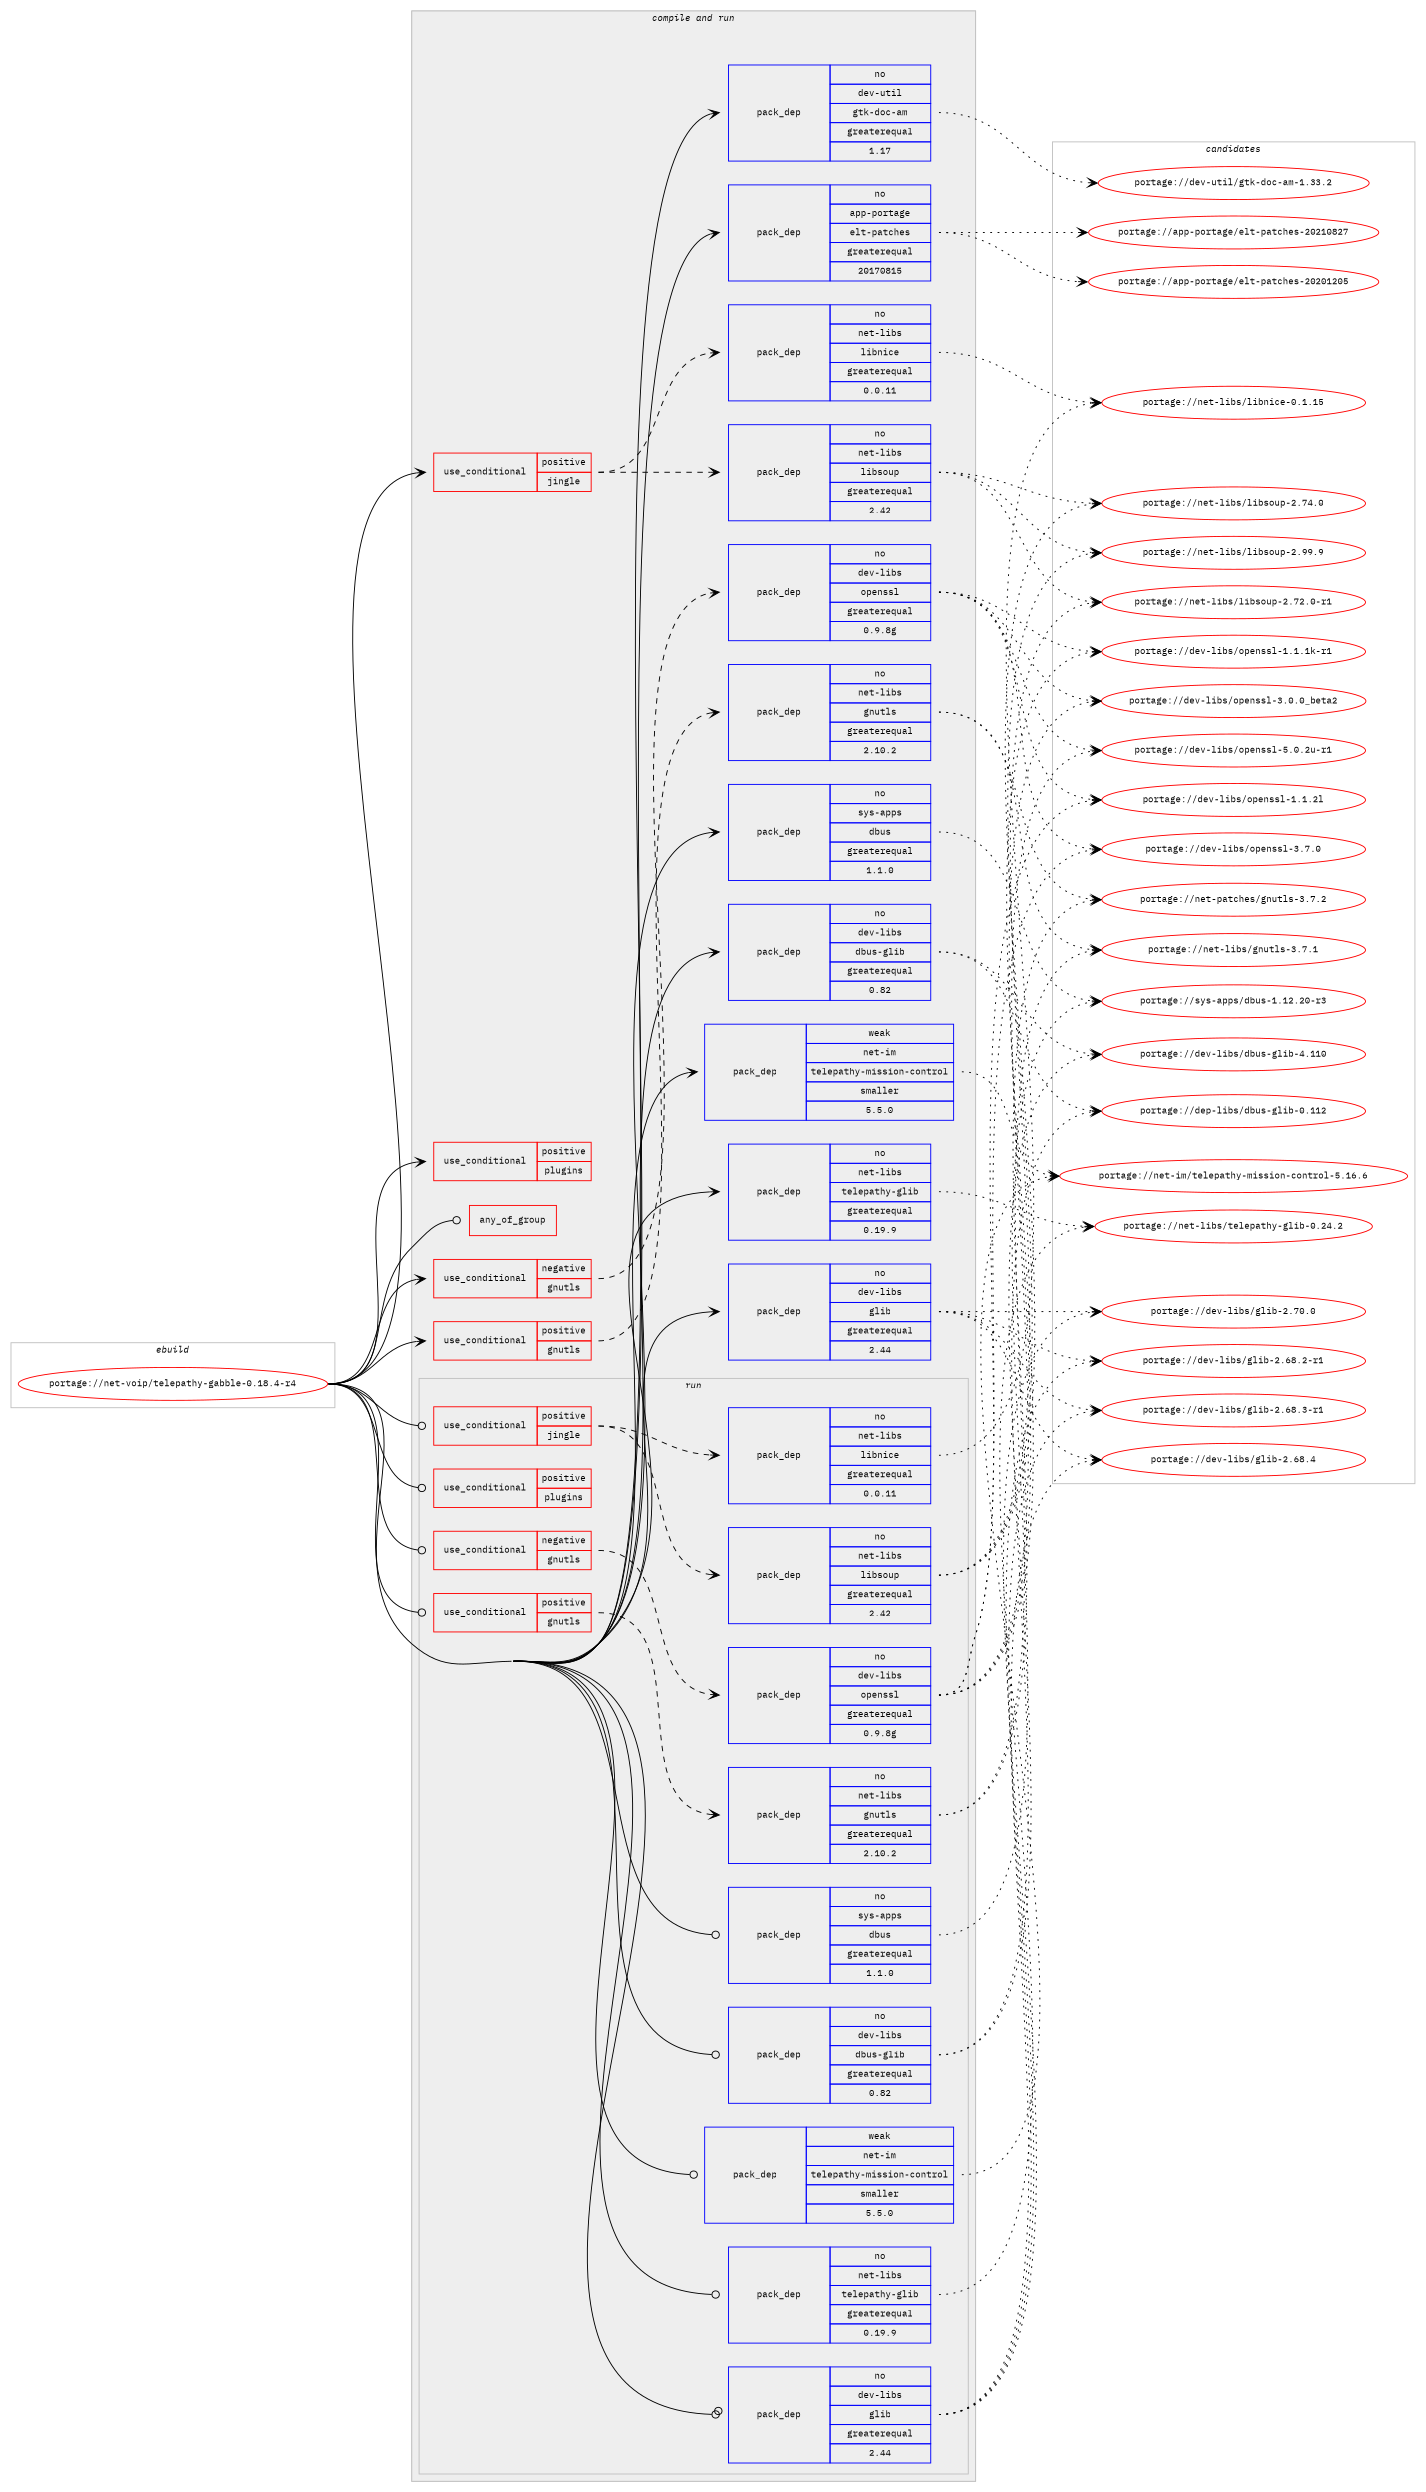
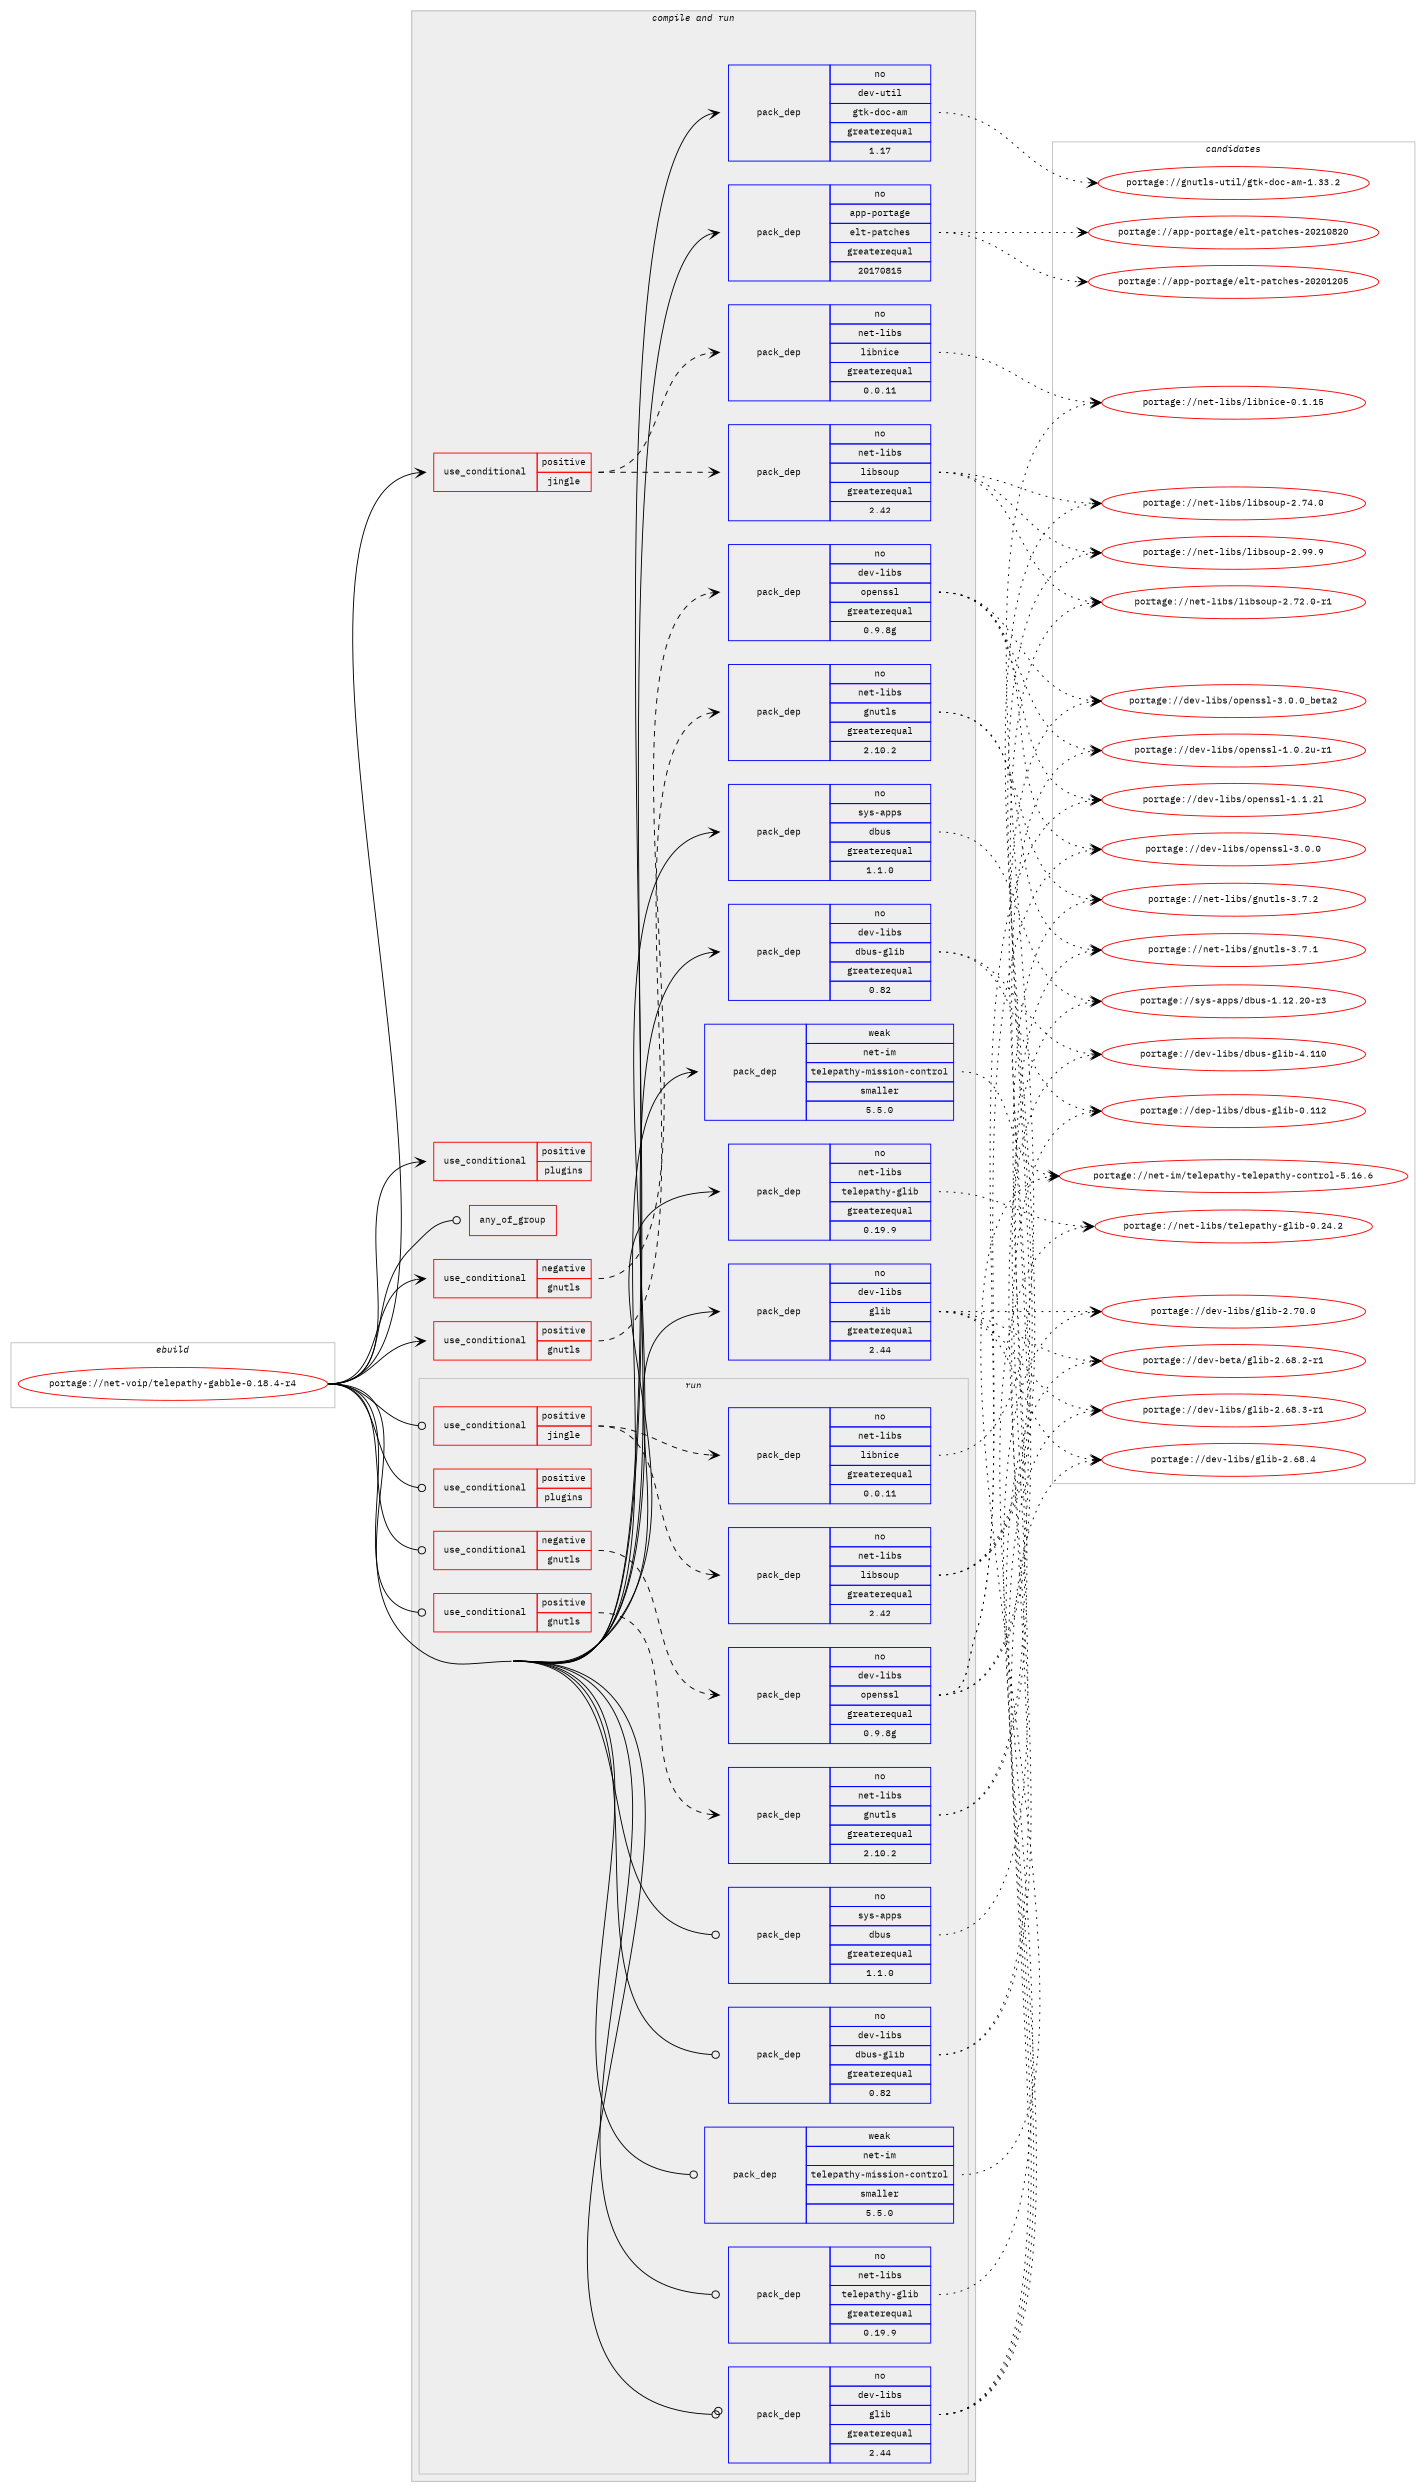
(1234, 183) -> (1234, 183)
(1234, 232) -> (1234, 232)
(1234, 652) -> none
(1234, 751) -> (1234, 751)
(1234, 849) -> (1234, 849)
(1234, 900) -> (1234, 900)
(1234, 1176) -> (1234, 1176)
(1234, 1361) -> (1234, 1361)
